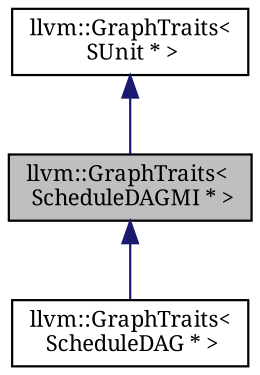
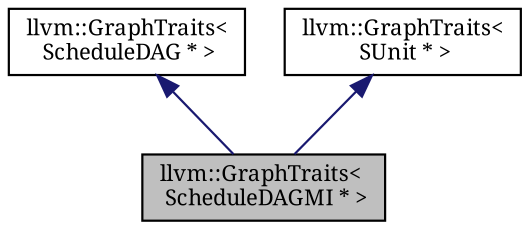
(130, 272) -> (203, 123)
